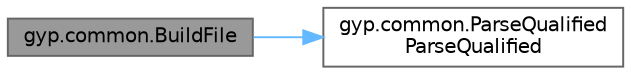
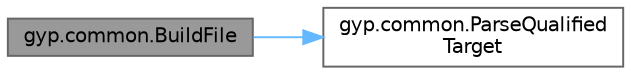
(473, 37) -> (473, 37)
